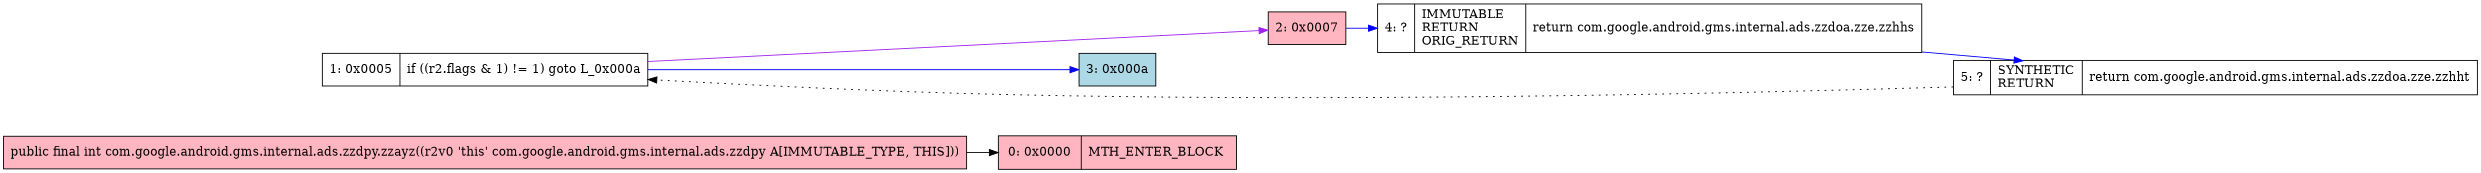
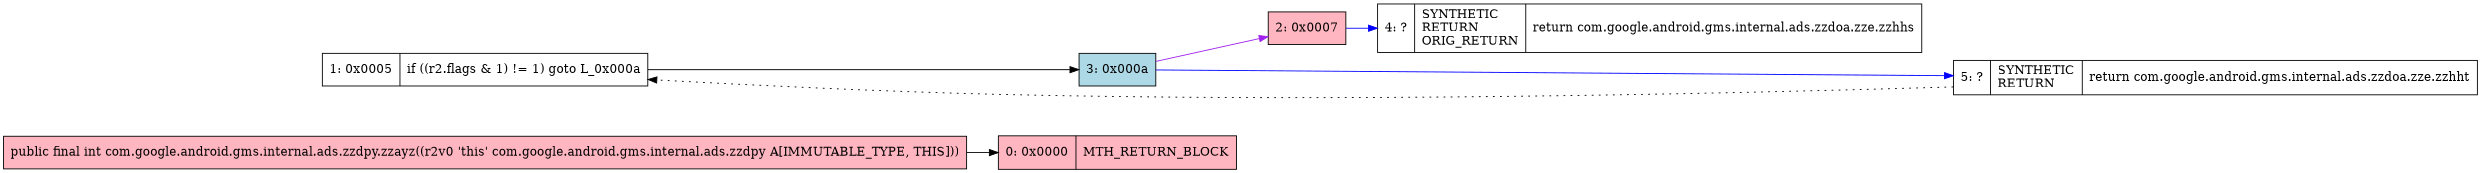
(1463, 15) -> (1460, 15)
(953, 46) -> (1208, 50)
(1968, 56) -> (1550, 73)
(859, 70) -> (859, 70)
(1156, 152) -> (1156, 152)
